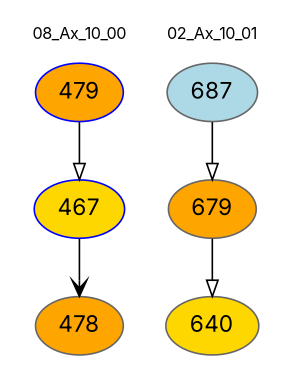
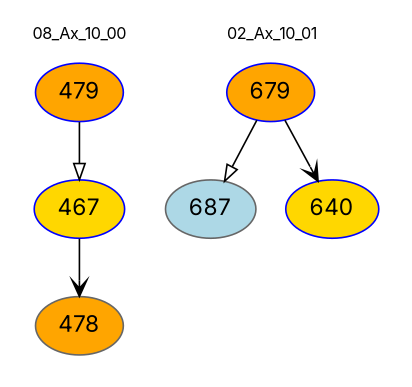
(212, 143) -> (245, 143)
(212, 209) -> (271, 92)
(212, 259) -> (298, 143)
(212, 326) -> (332, 209)
